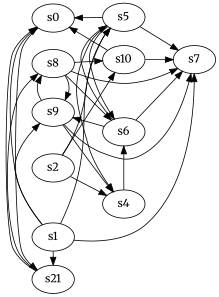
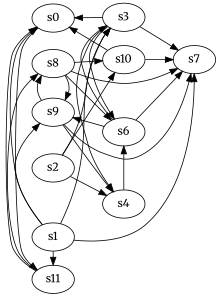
(124, 17) -> (124, 17)
(53, 279) -> (53, 279)
